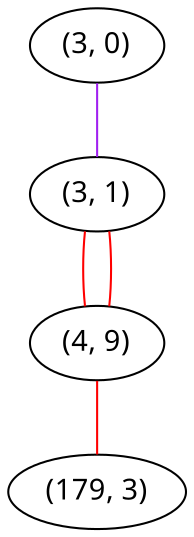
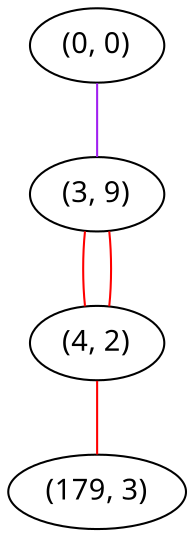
(97, 45) -> (97, 45)
(97, 194) -> (97, 194)
(97, 343) -> (97, 343)
